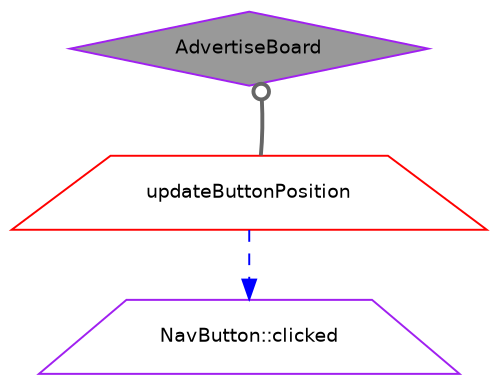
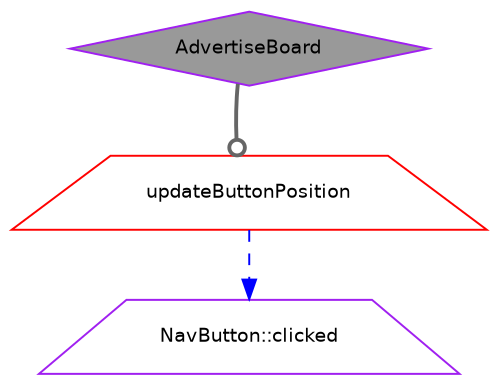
(262, 128) -> (236, 112)
